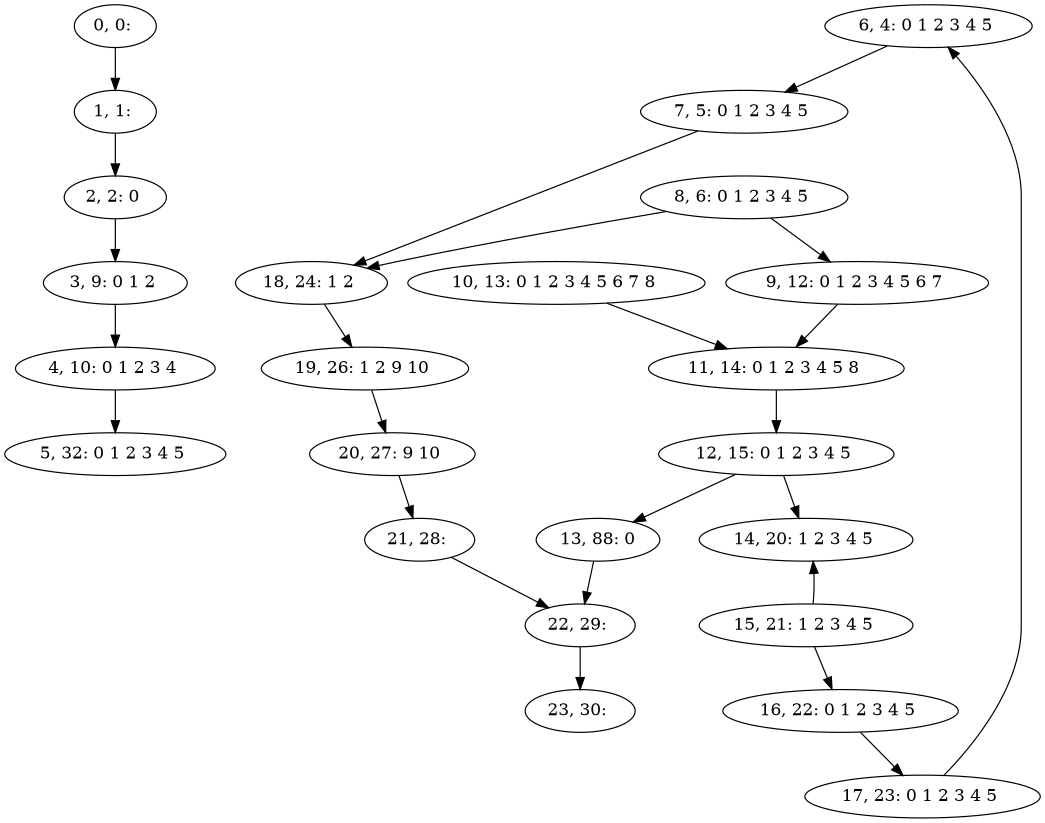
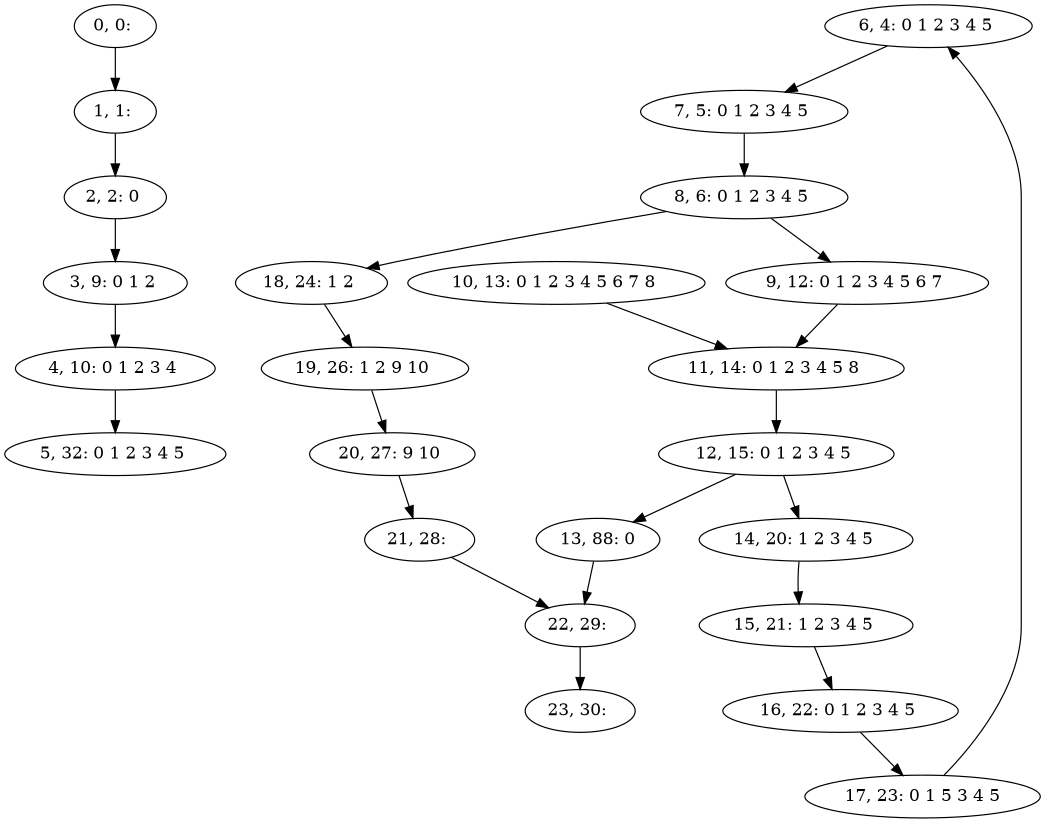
(532, 196) -> (744, 149)
(814, 589) -> (798, 577)
(923, 797) -> (923, 797)
